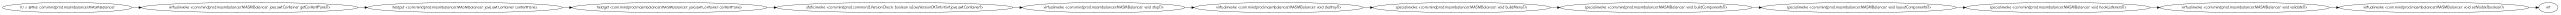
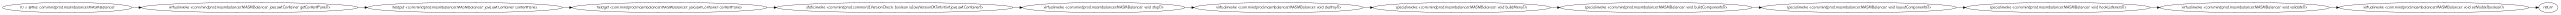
(2548, 8) -> (2548, 8)
